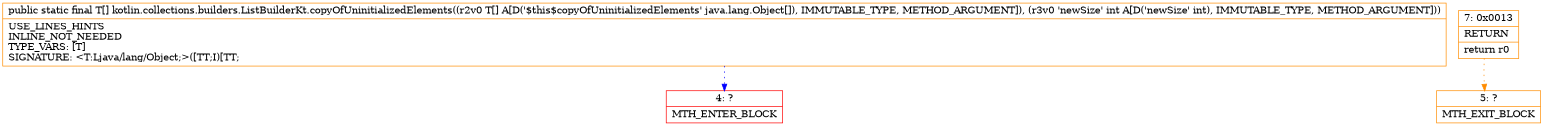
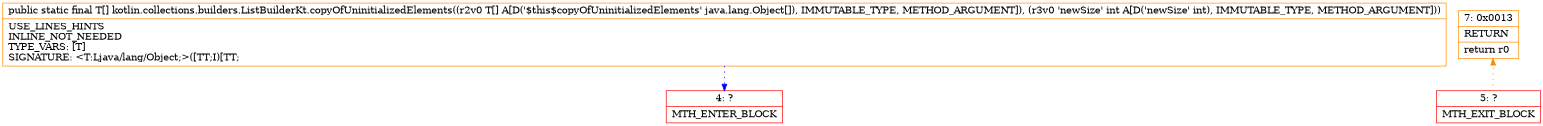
(1484, 71) -> (1493, 78)
(1489, 107) -> (1489, 107)
